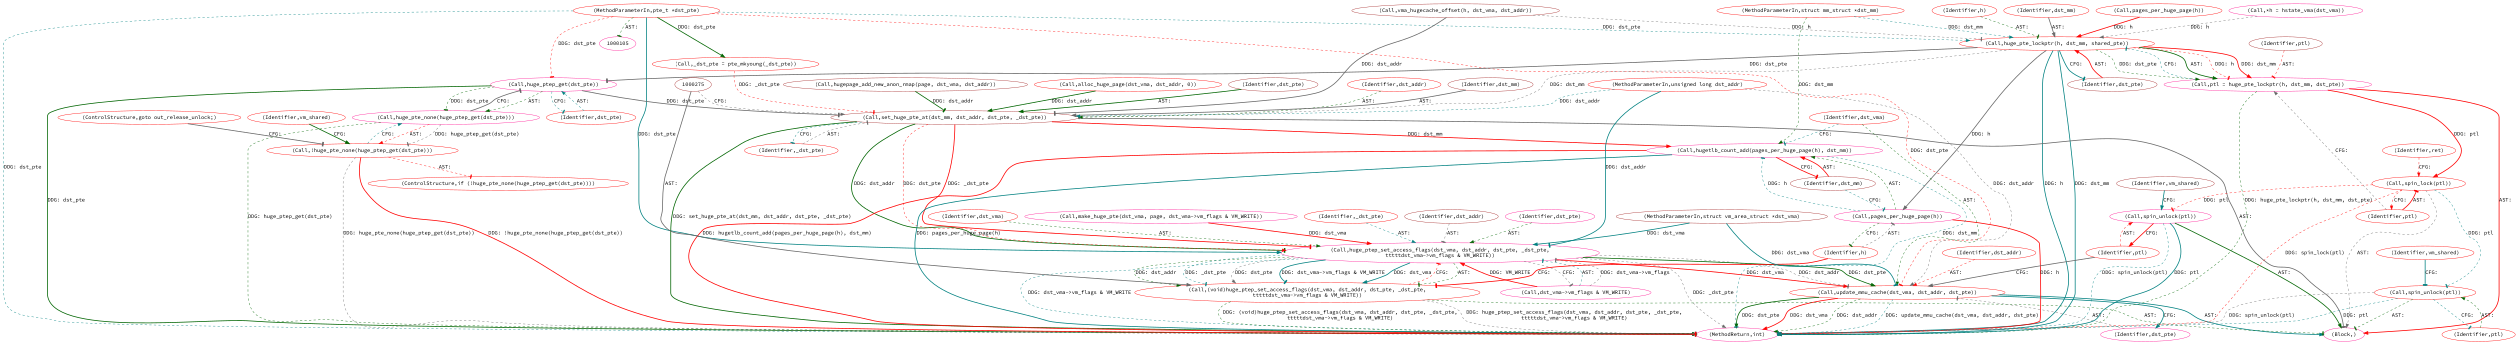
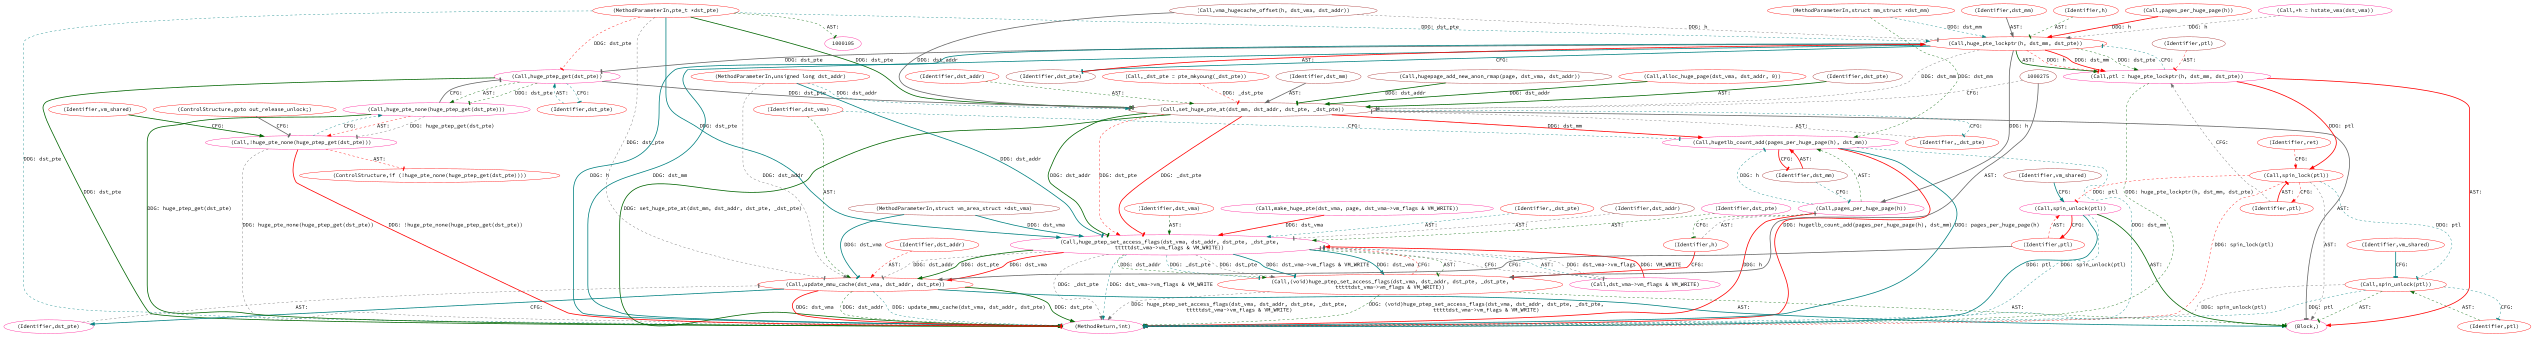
(689, 36) -> (904, 91)
(2057, 44) -> (2015, 44)
(1451, 63) -> (613, 207)
(362, 151) -> (301, 143)
(386, 323) -> (243, 313)
